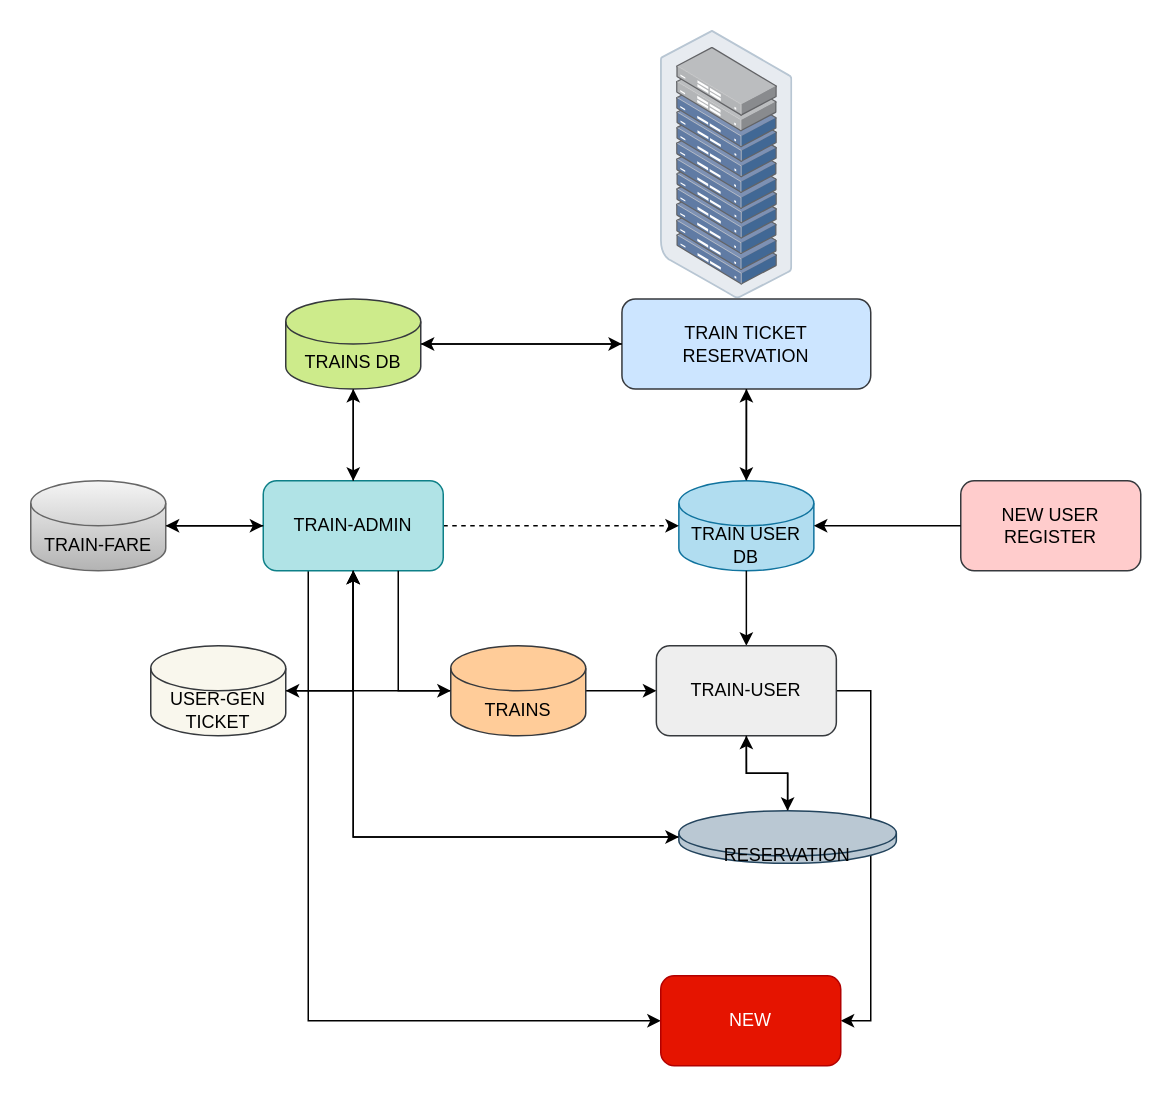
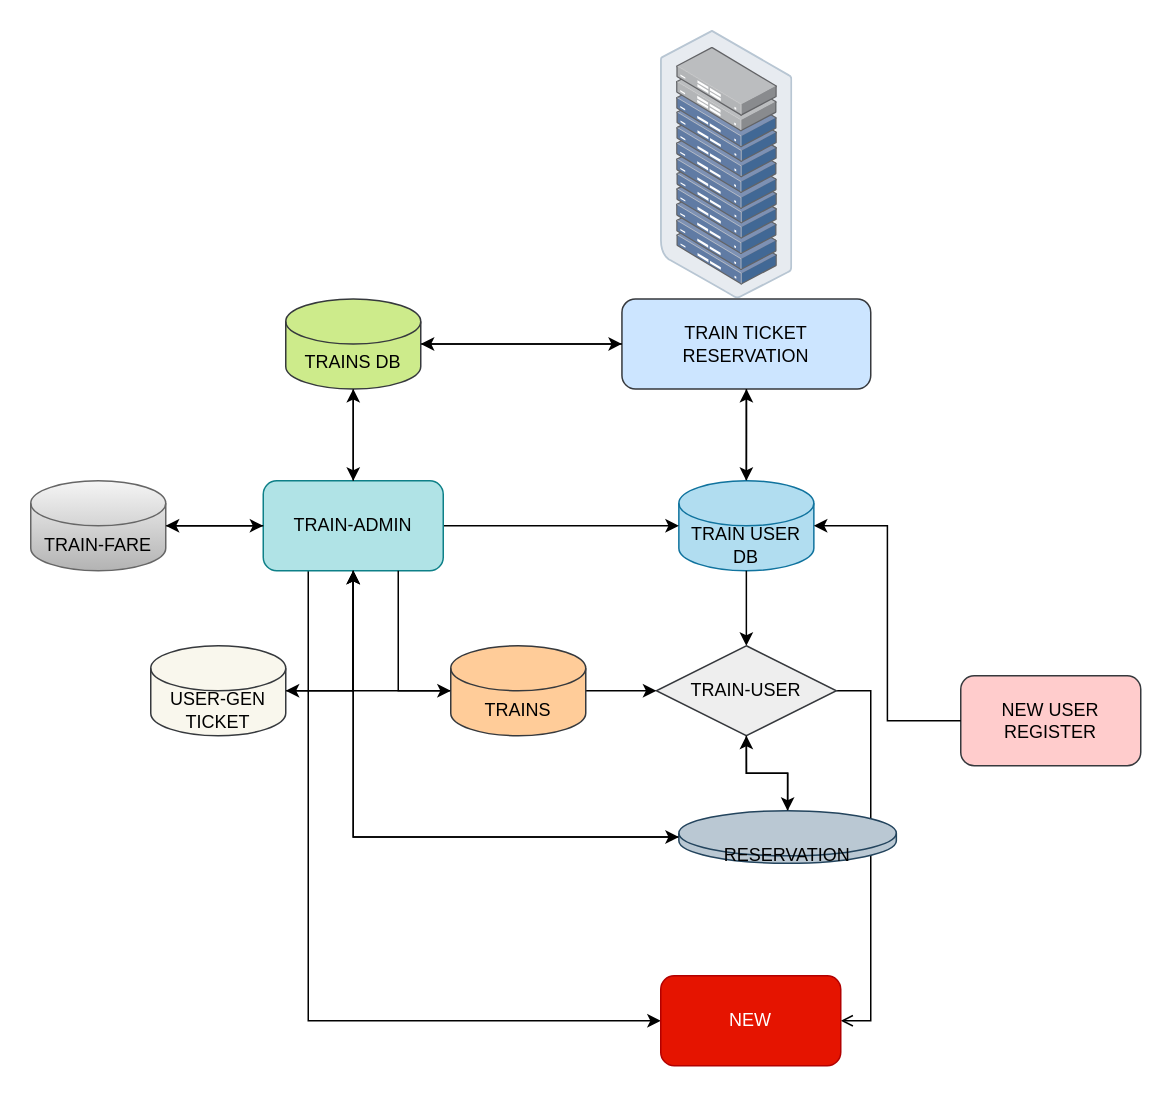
(557, 526) -> (557, 526)
(1051, 526) -> (1051, 721)
(746, 691) -> (746, 691)
(852, 1021) -> (849, 1021)
